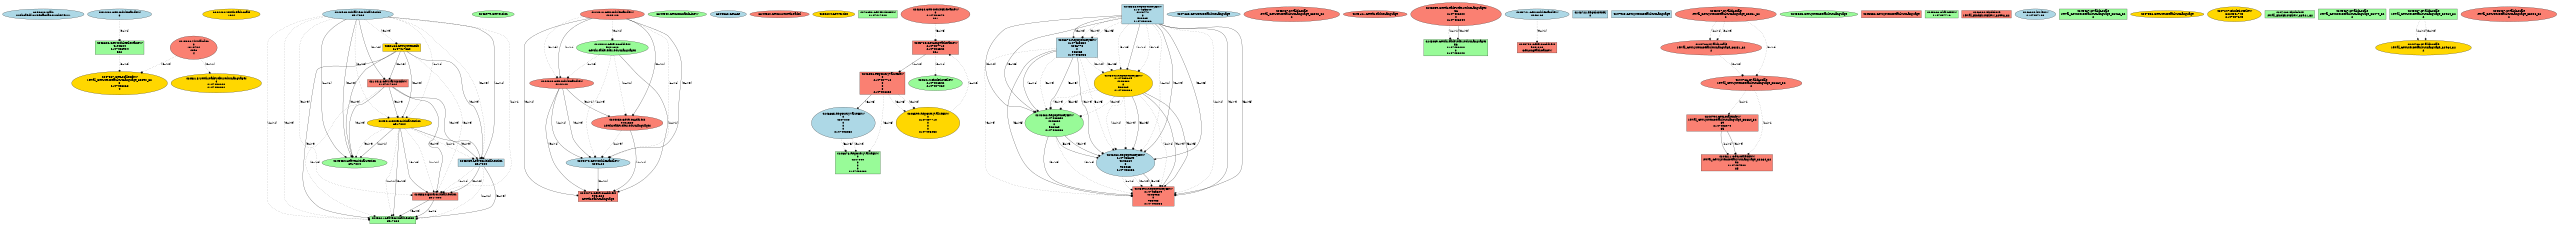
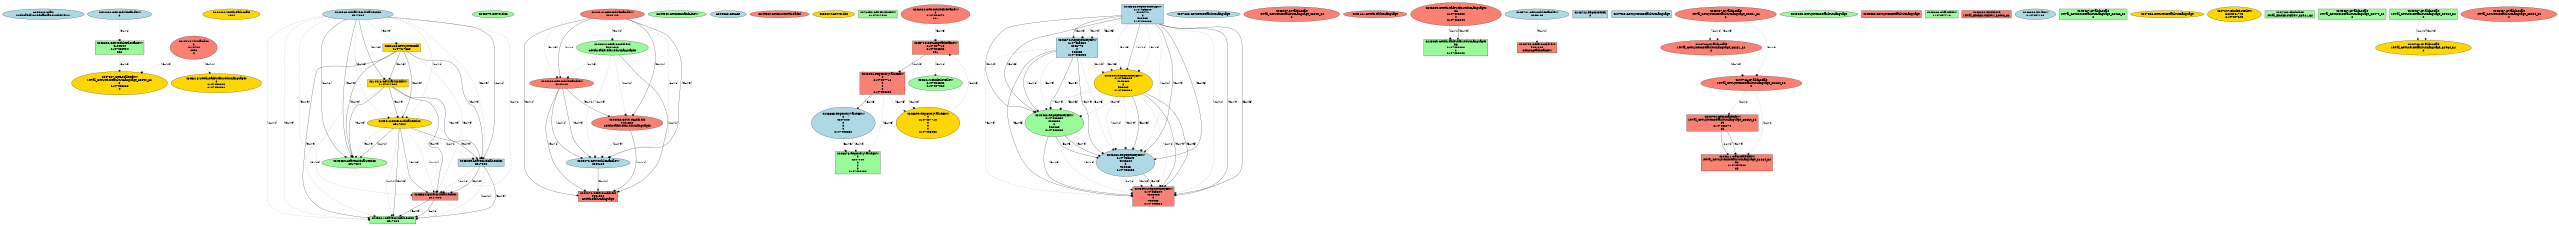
(388, 83) -> (388, 83)
